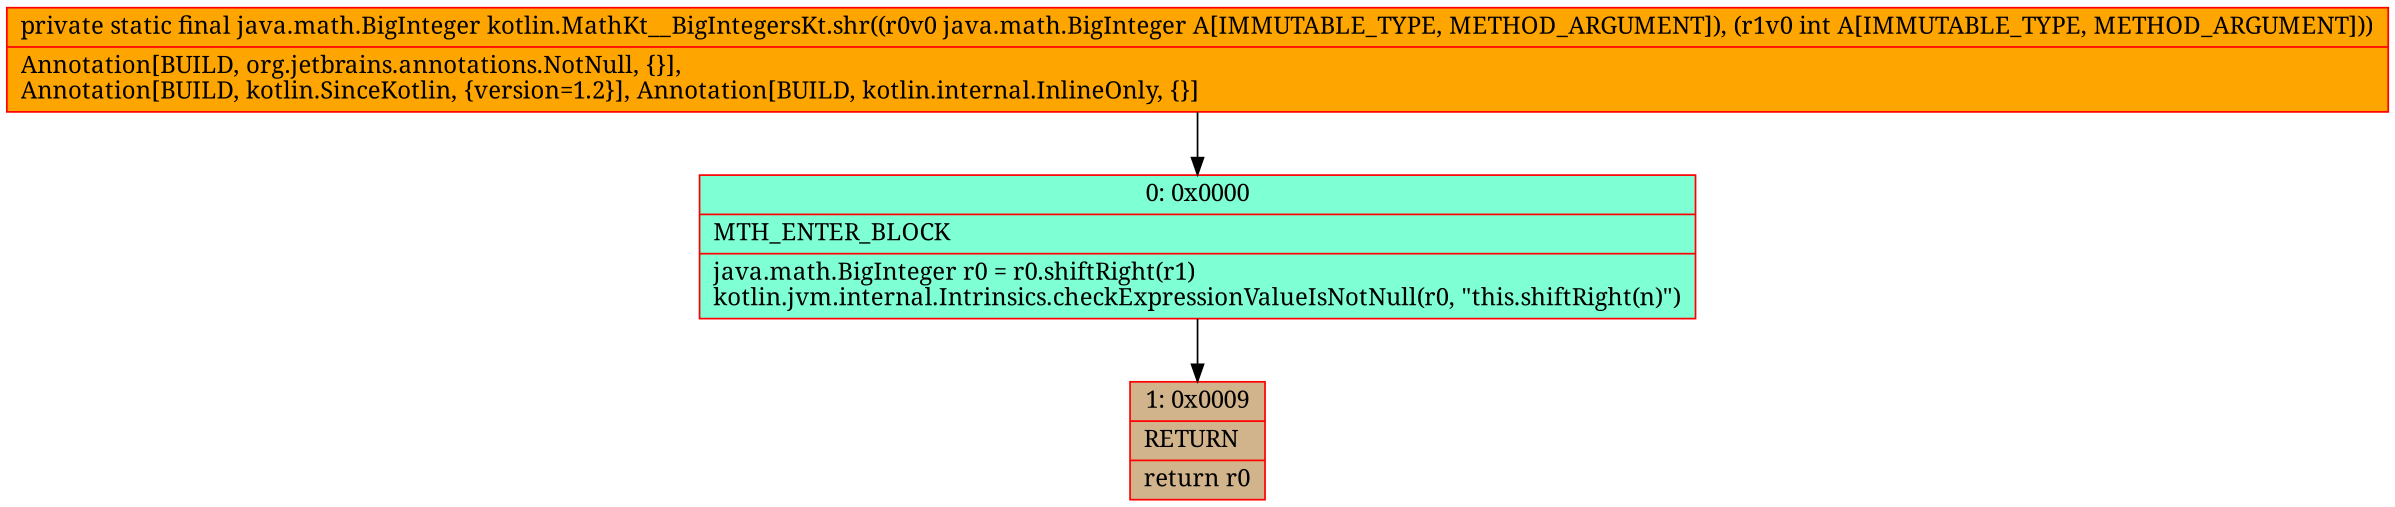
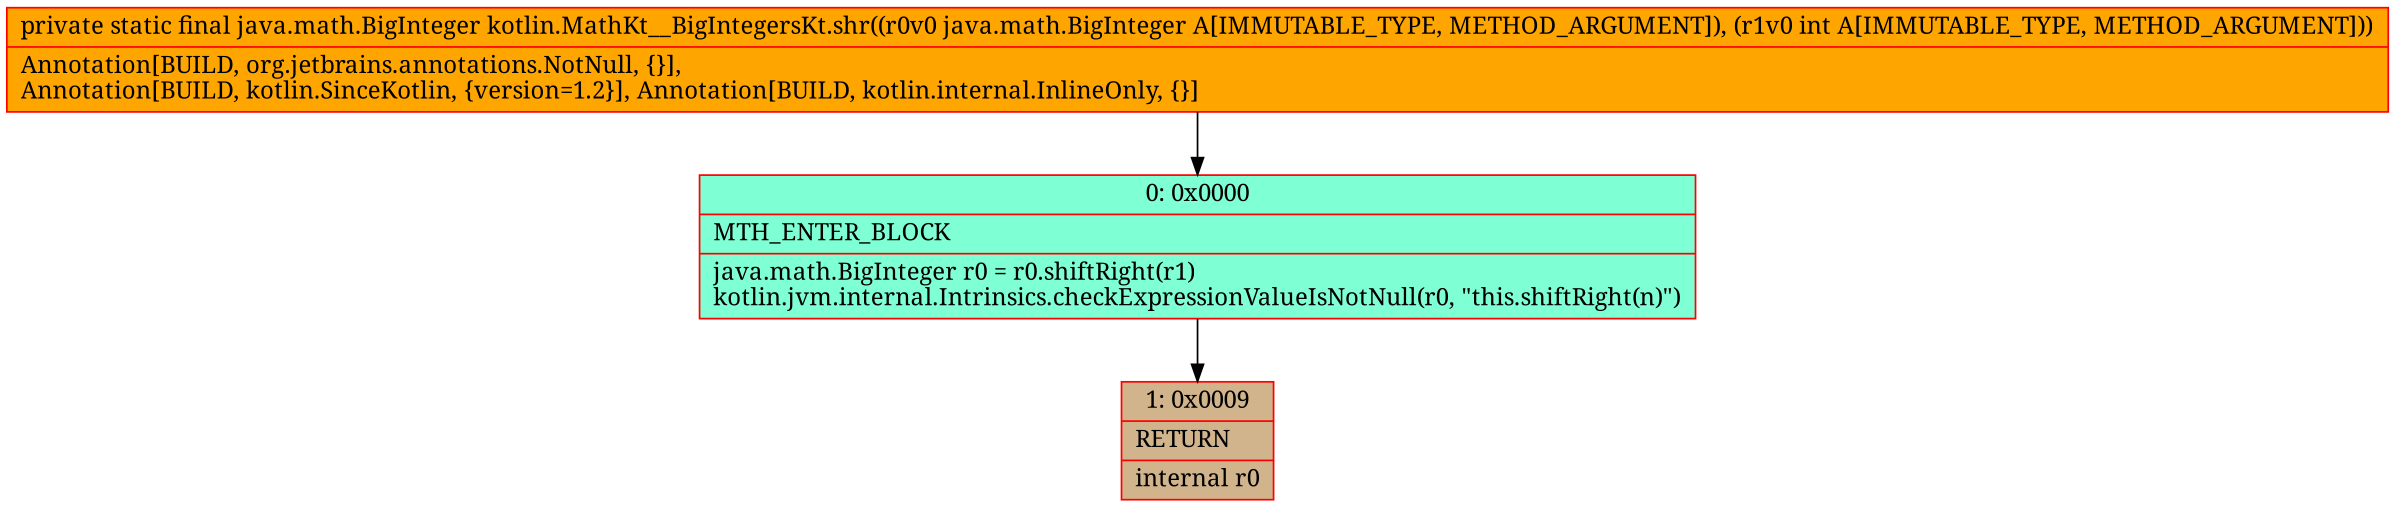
(1198, 479) -> (1198, 479)
